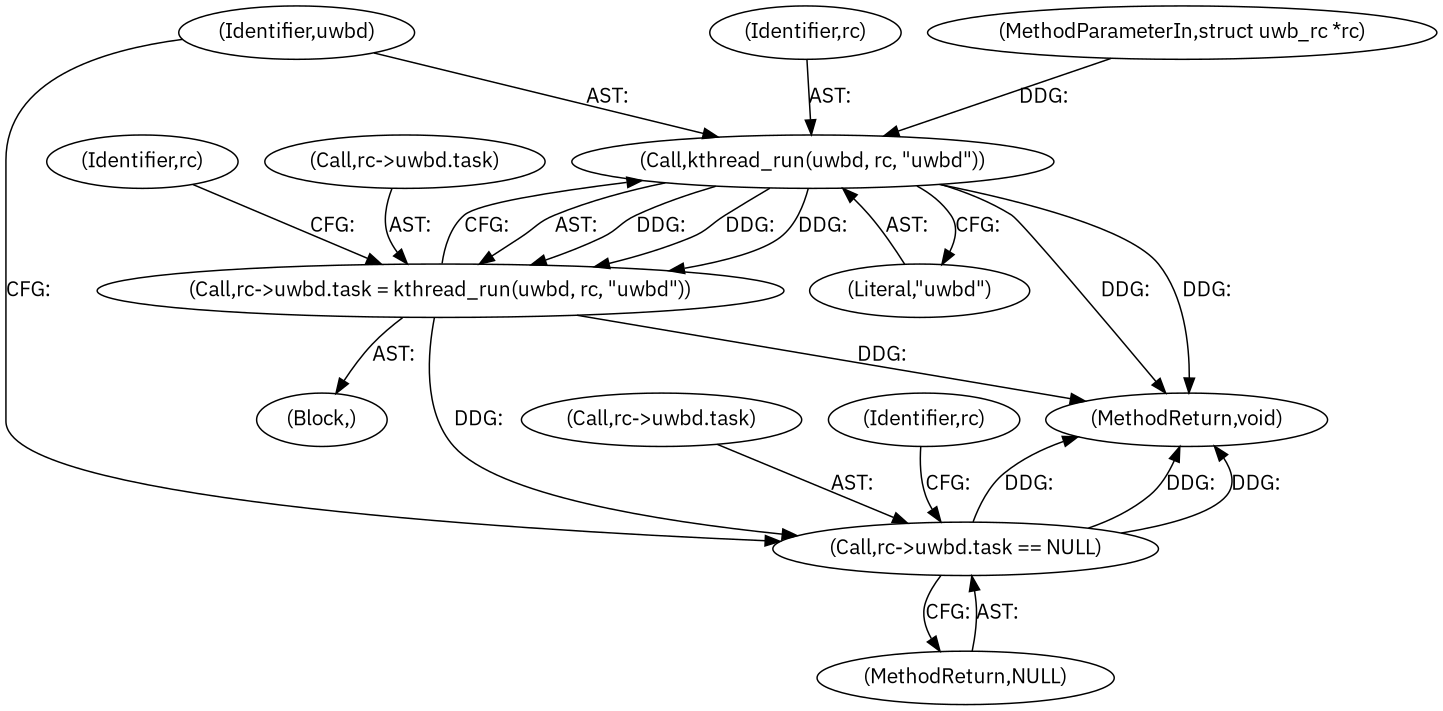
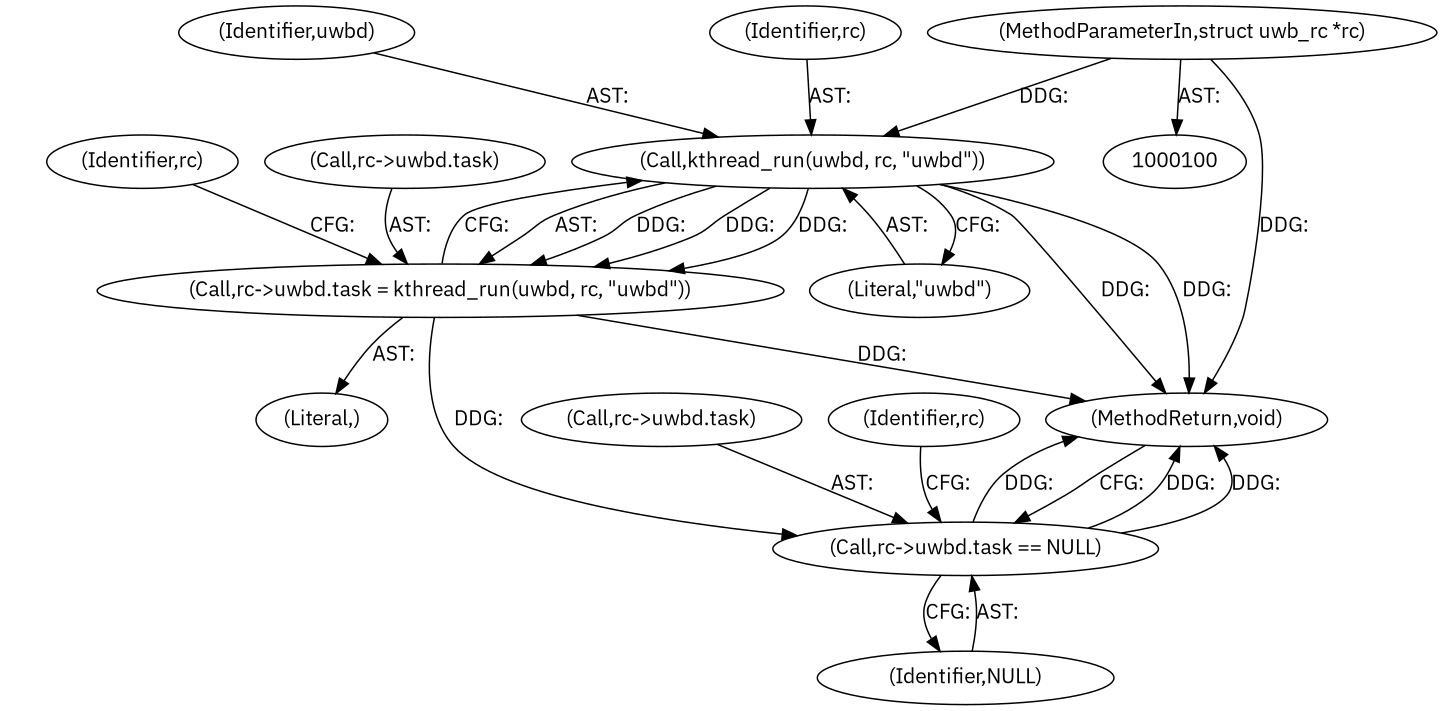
none -> (1175, 162)
none -> (1260, 216)
(322, 420) -> (322, 420)
(131, 480) -> (1087, 481)
(966, 678) -> (966, 678)
